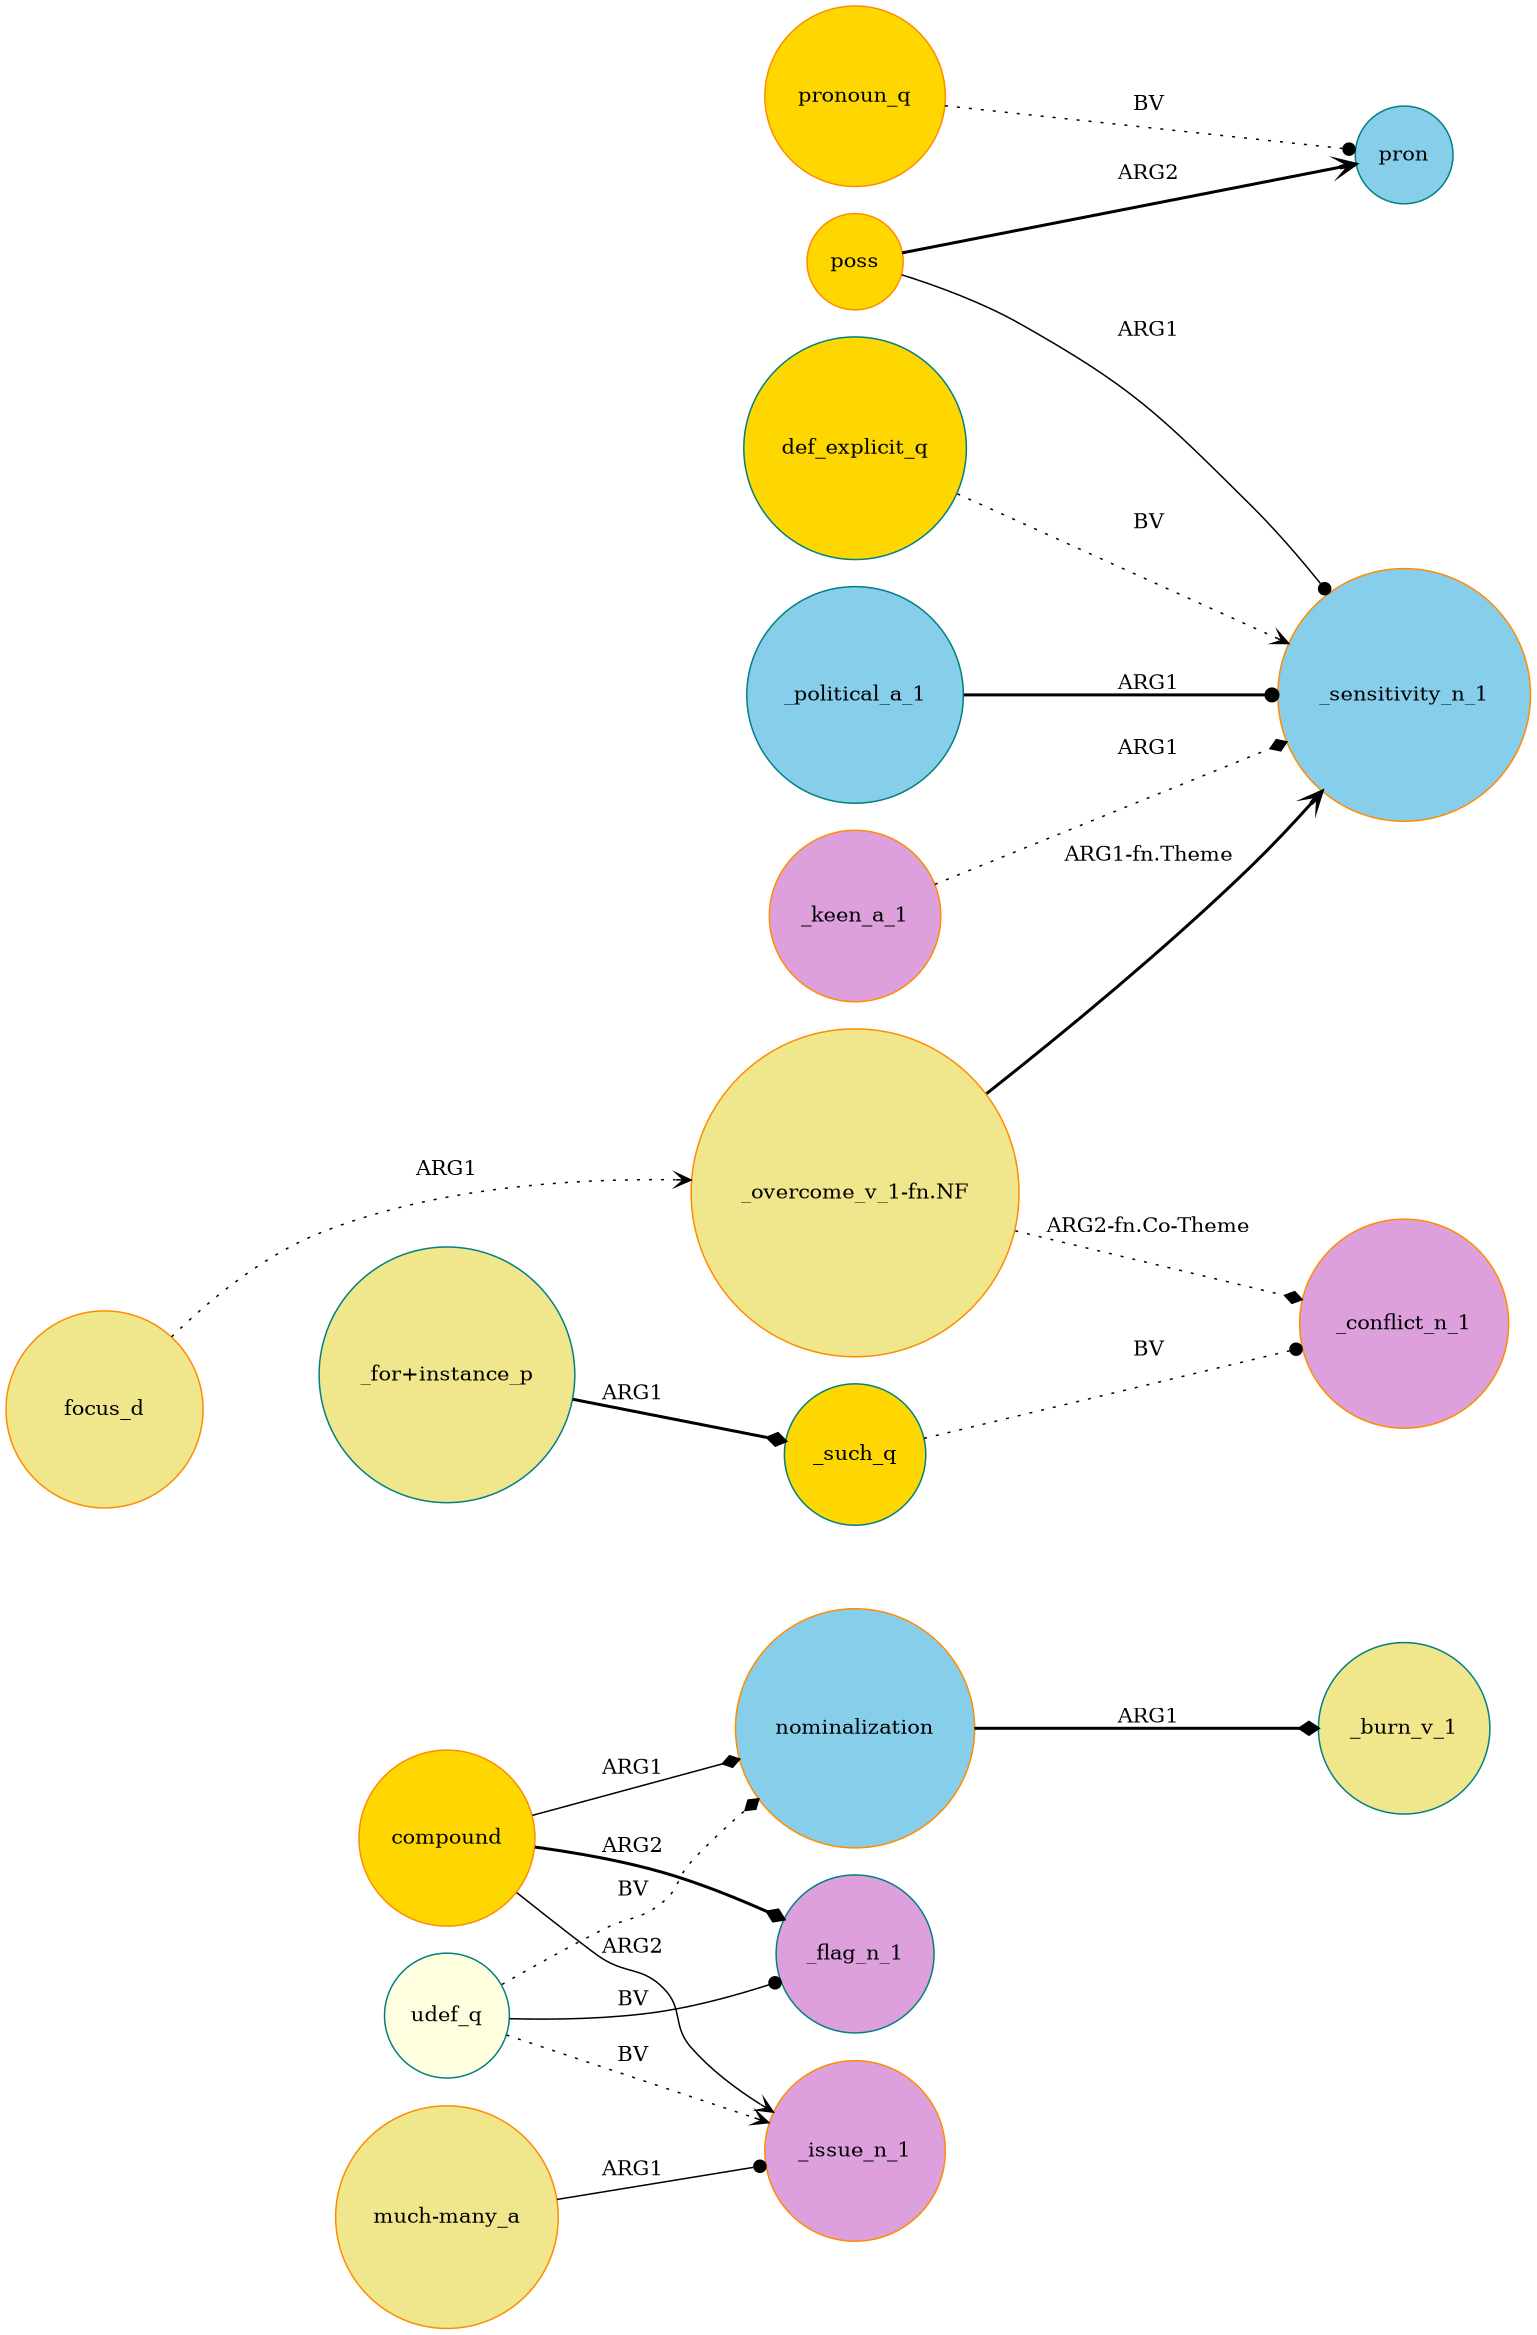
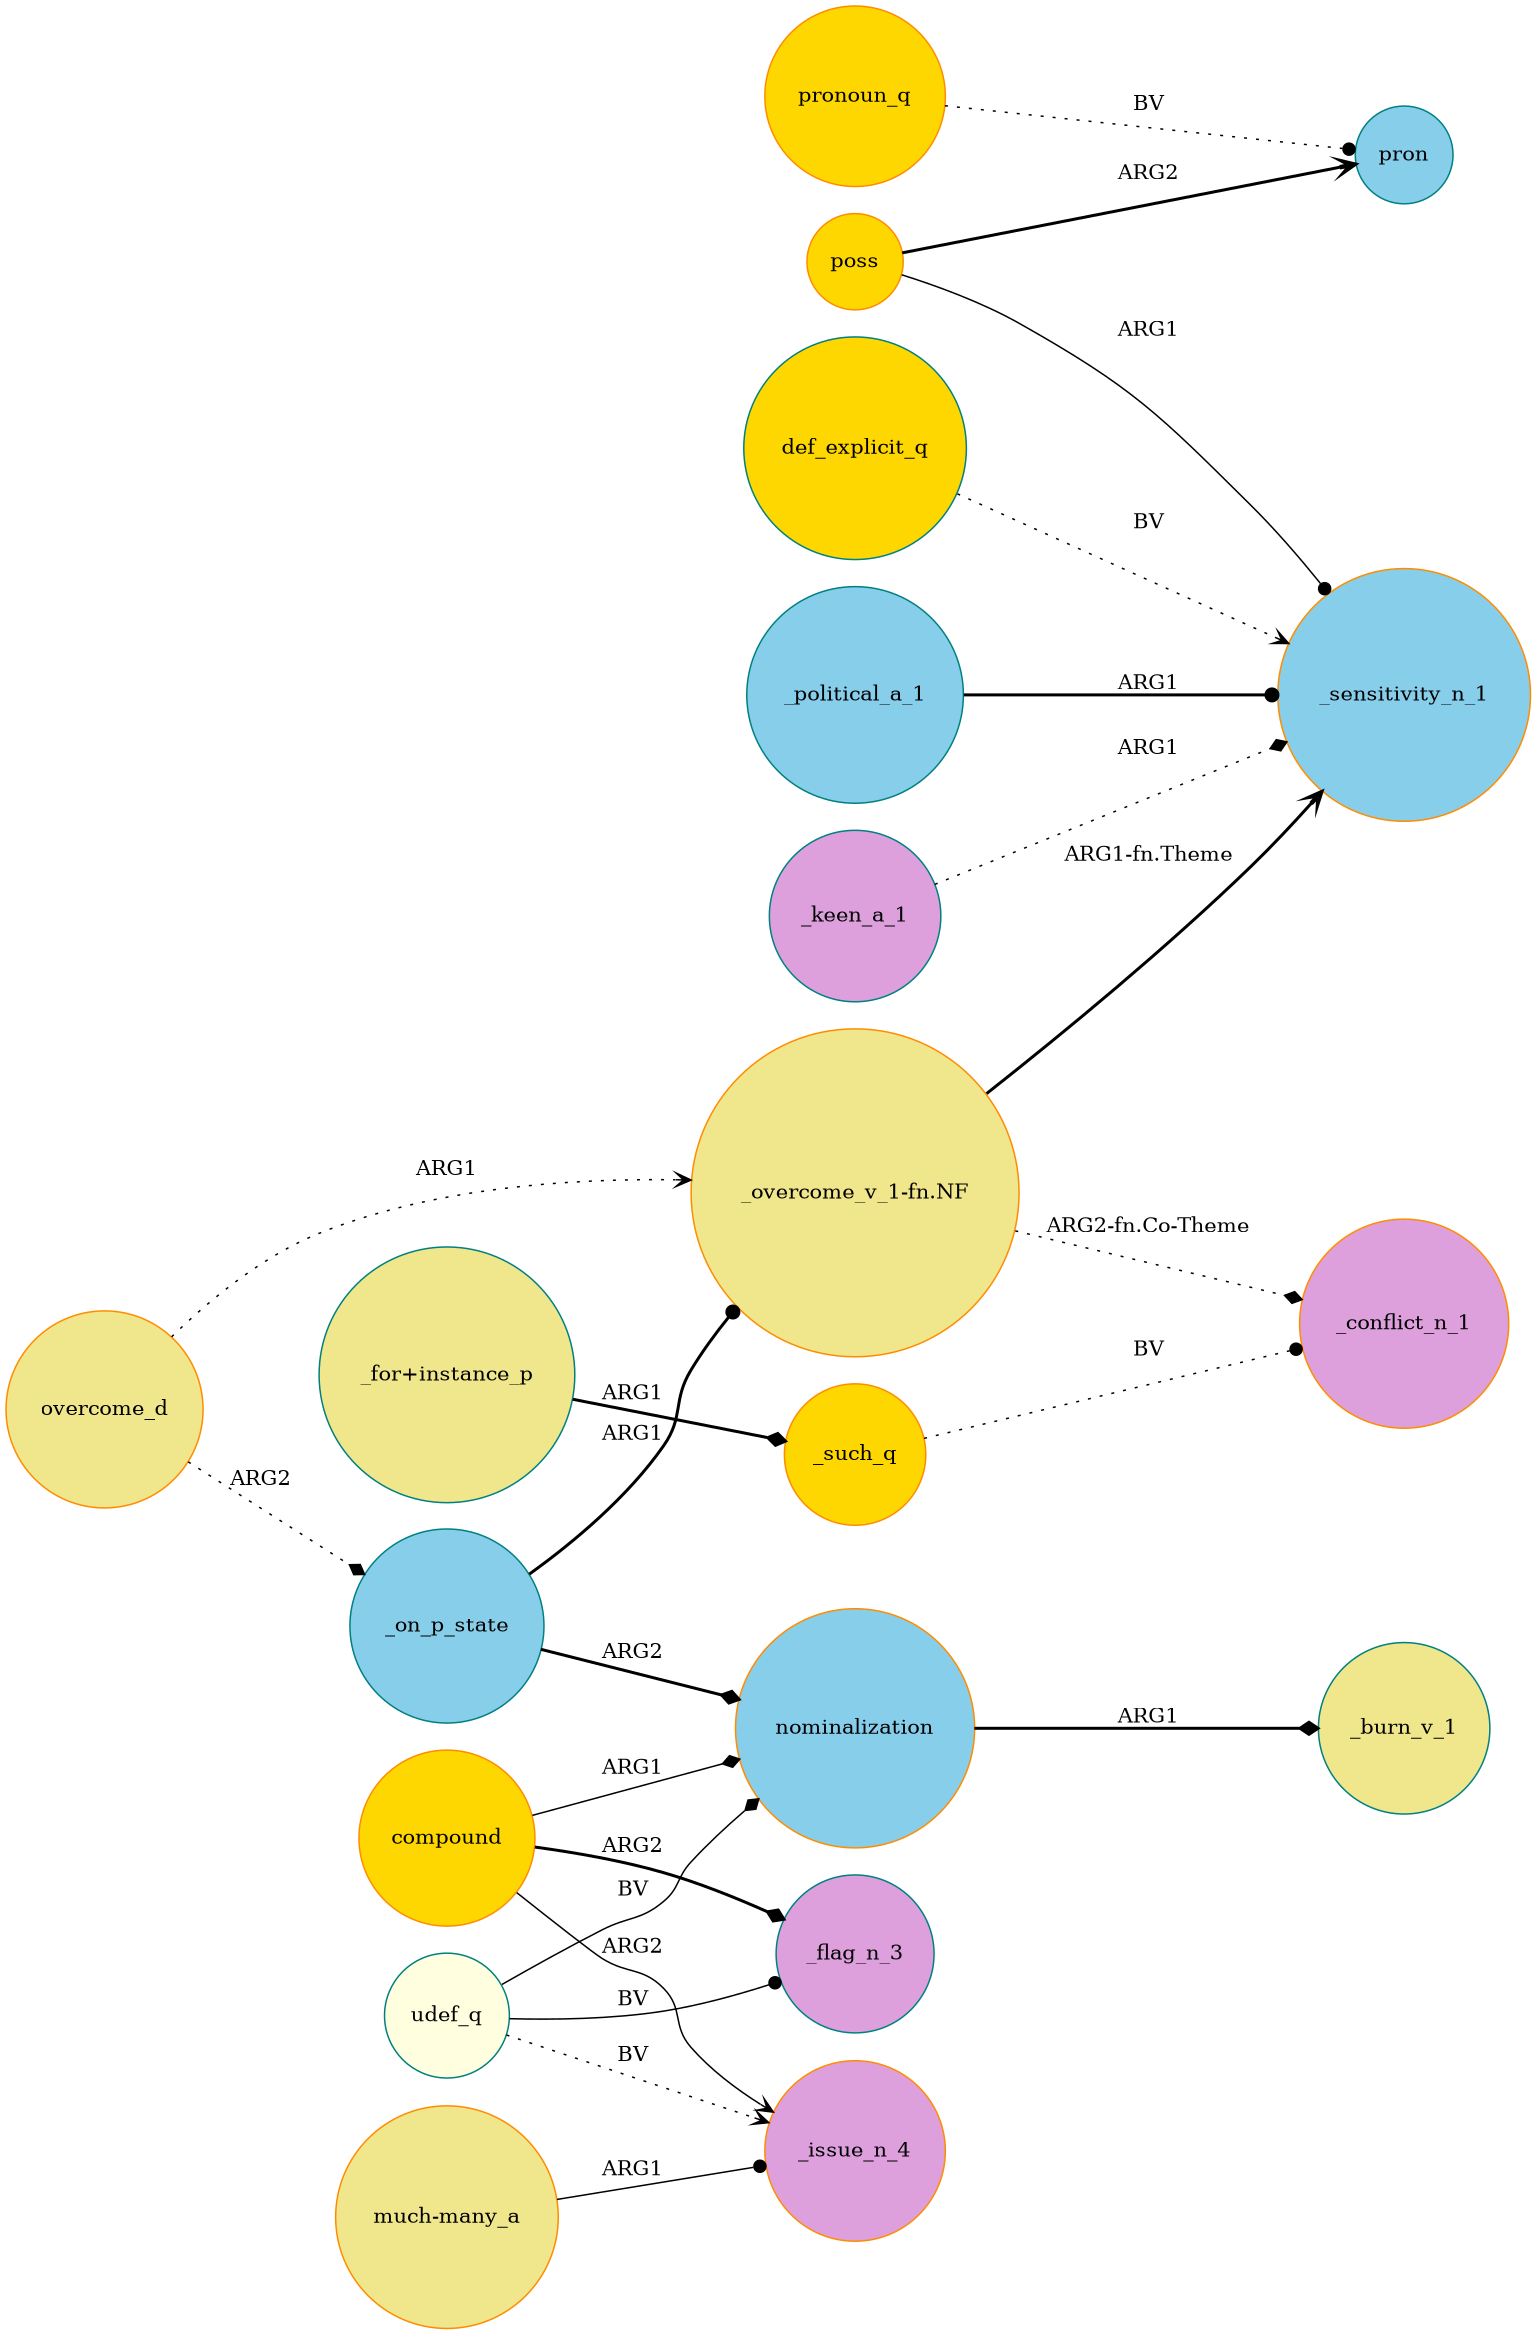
(855, 916) -> (855, 916)
(105, 1409) -> (105, 1409)
(855, 1455) -> (855, 1455)
none -> (447, 1626)
(638, 1916) -> (638, 1916)
(855, 1954) -> (855, 1954)
(855, 2151) -> (855, 2151)
